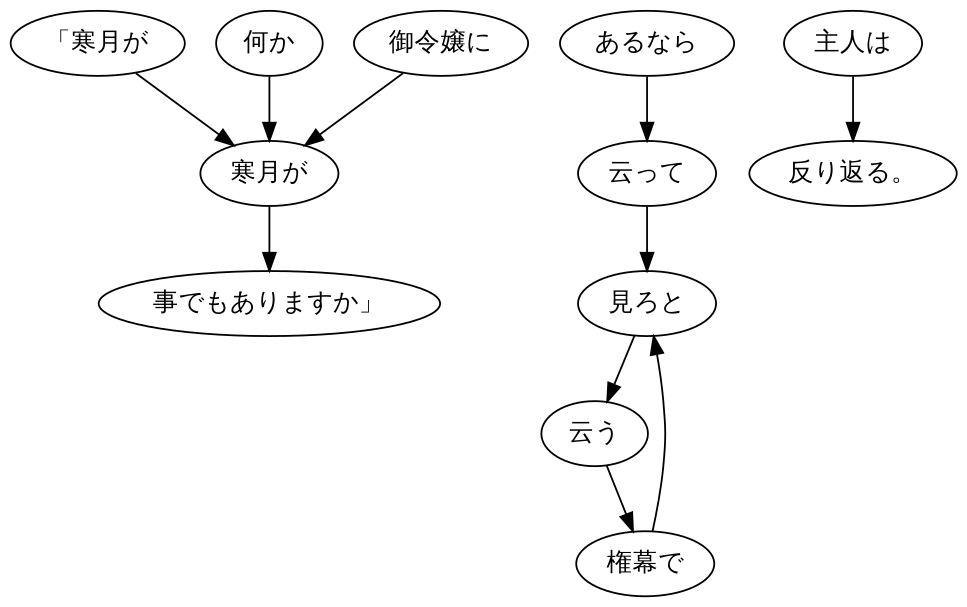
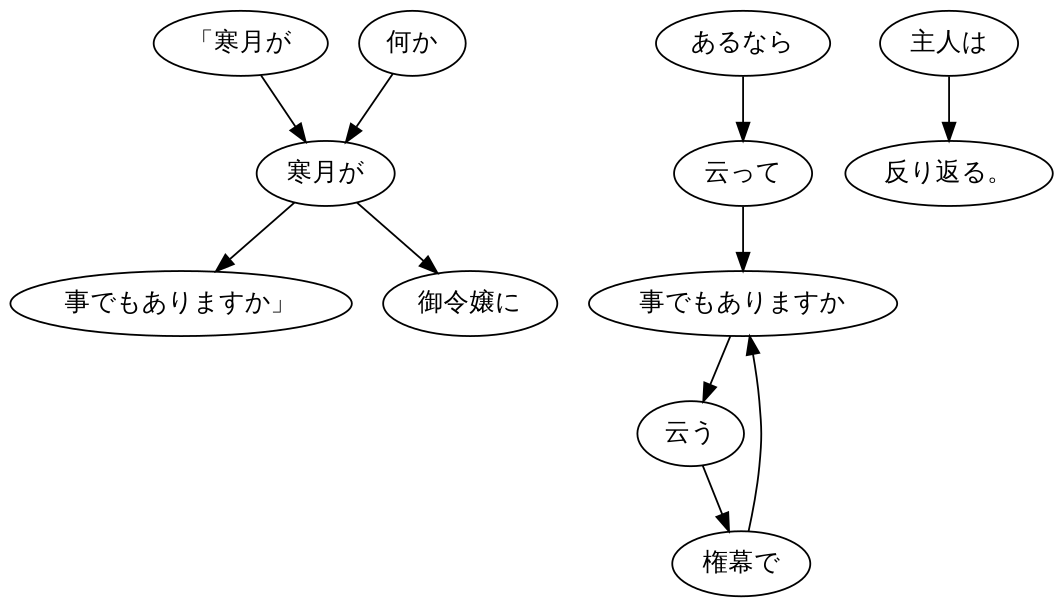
(361, 104) -> (390, 232)
(647, 304) -> (743, 304)
